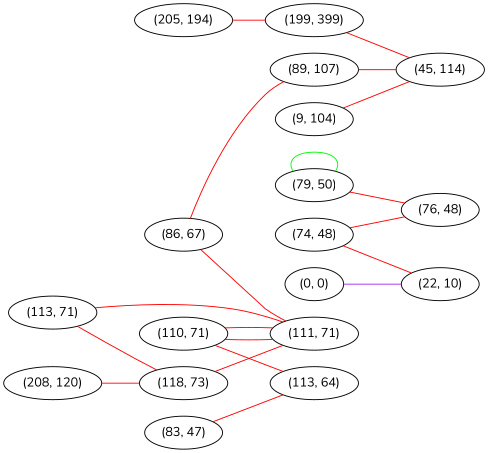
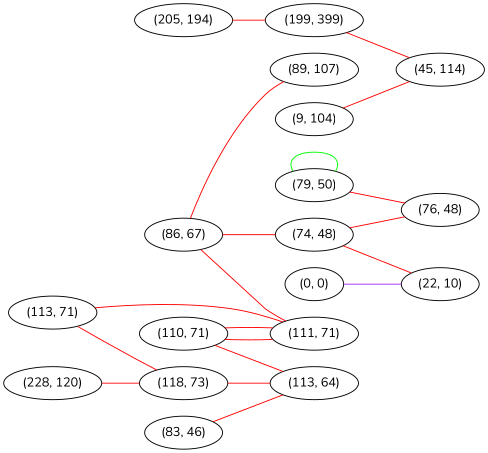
(377, 70) -> none
none -> (249, 235)
(241, 362) -> (249, 383)
(53, 383) -> (53, 383)
(184, 433) -> (184, 433)
